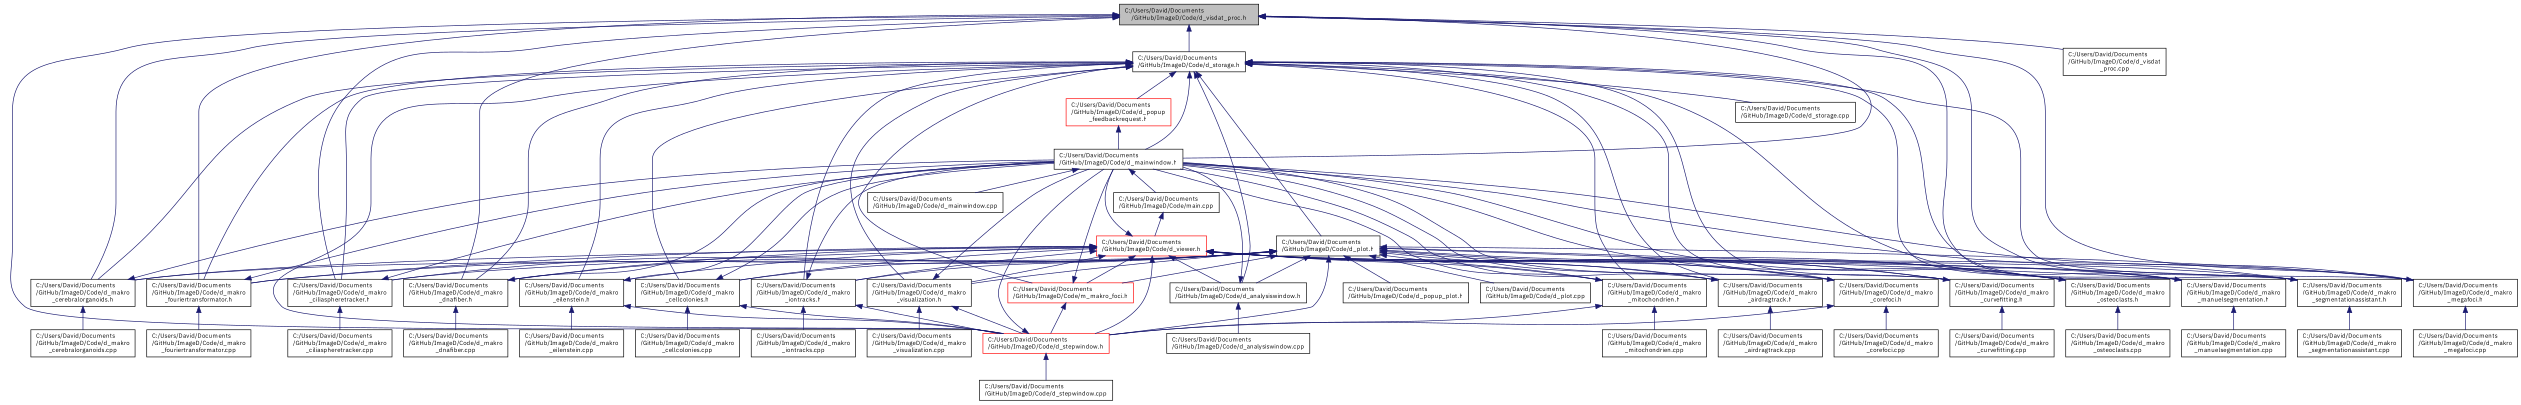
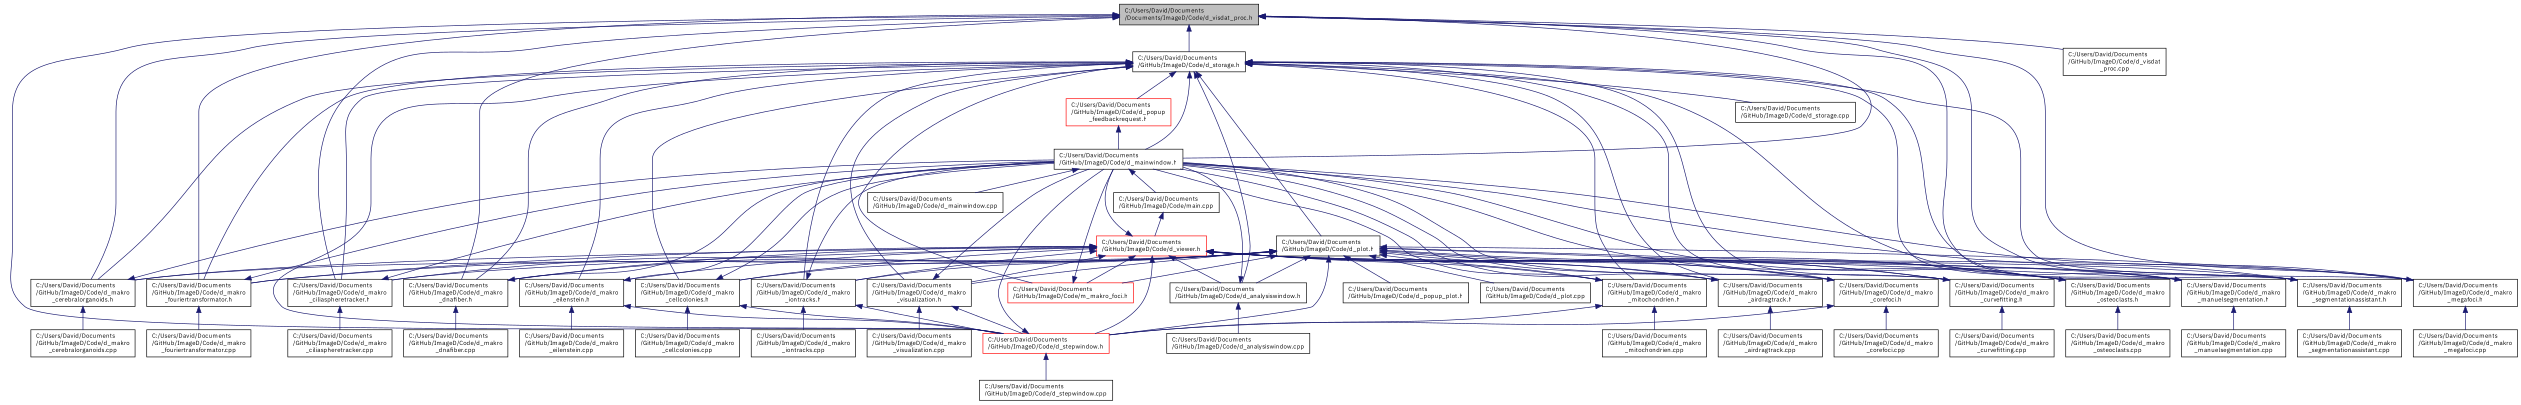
(1189, 15) -> (1189, 15)
(1057, 321) -> none
